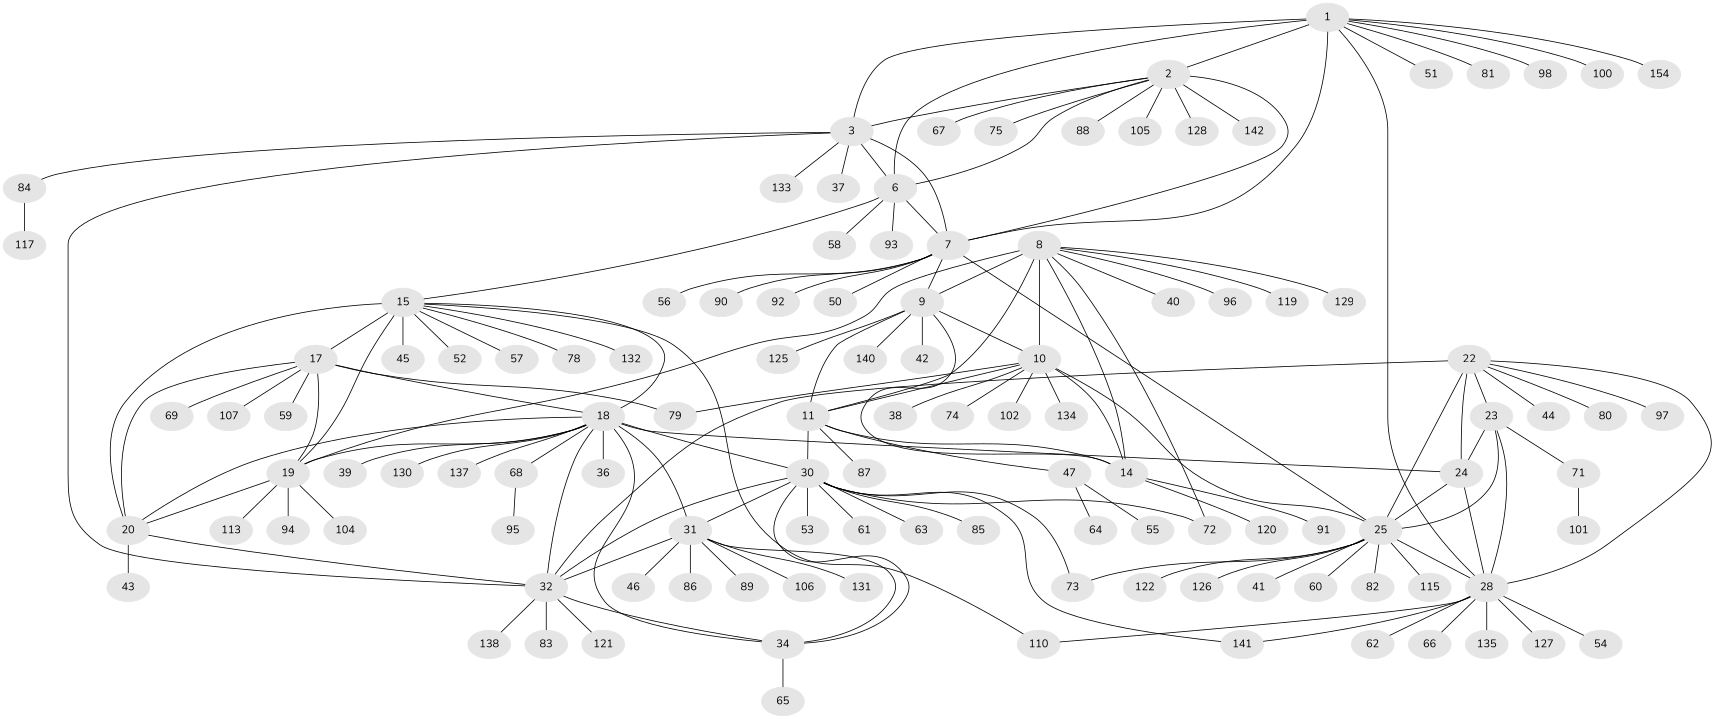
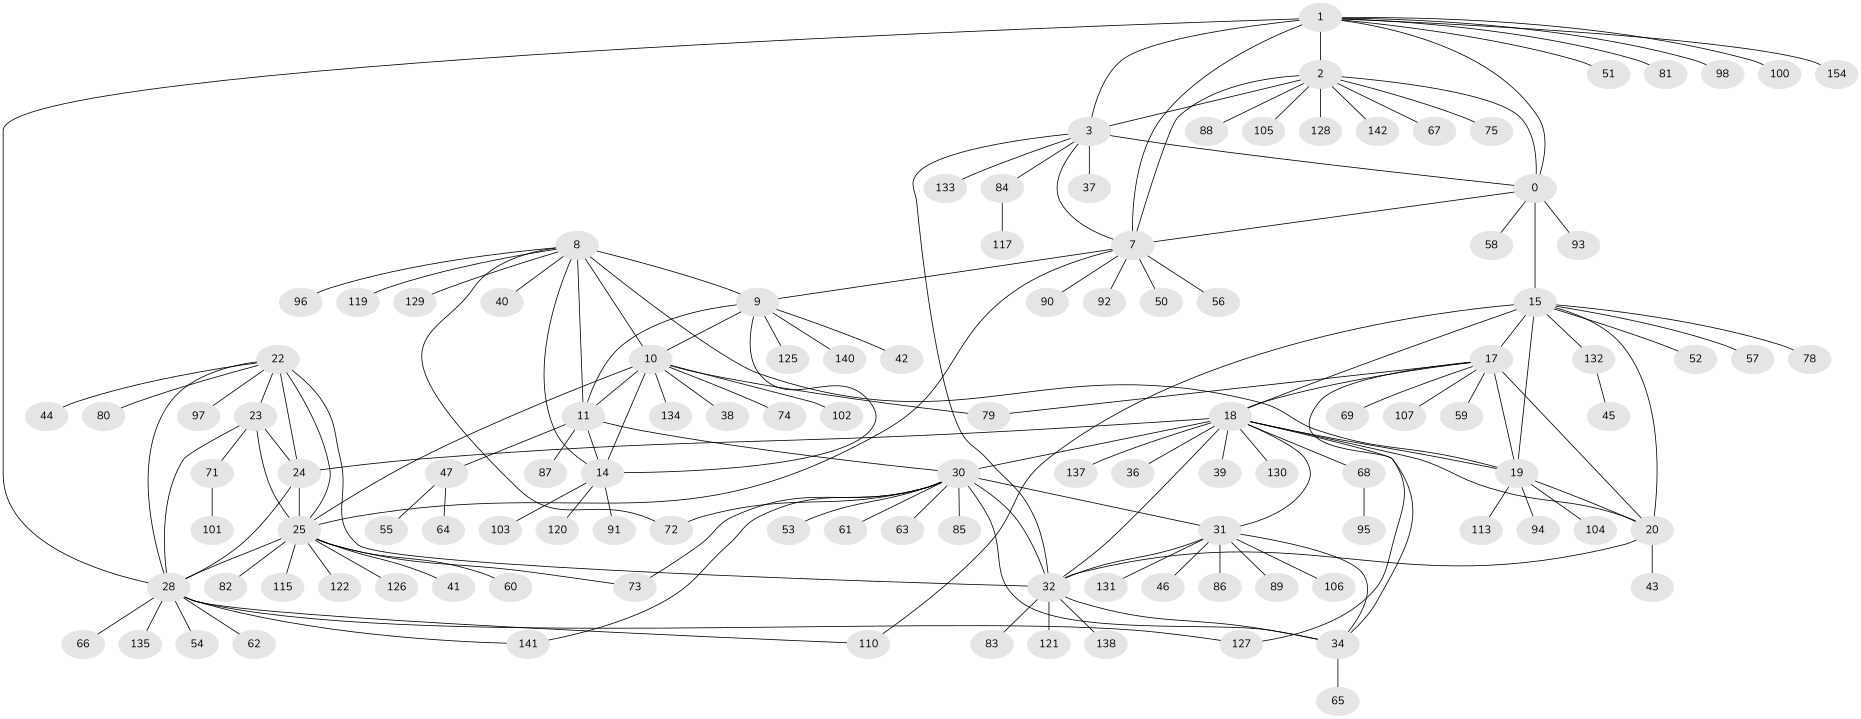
(895, 188) -> (1535, 188)
(403, 331) -> (1601, 388)
none -> (1403, 504)
none -> (500, 530)
